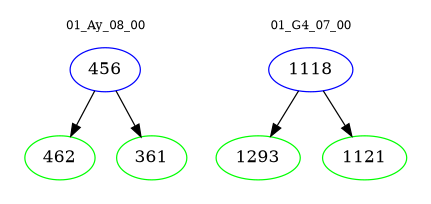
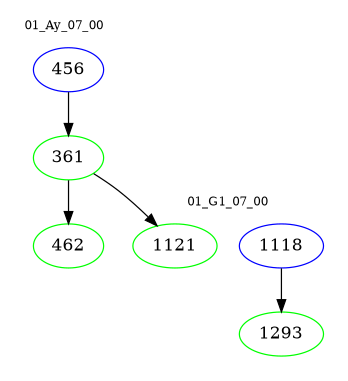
(106, 26) -> (64, 26)
(311, 26) -> (228, 203)
(86, 108) -> (69, 196)
(334, 108) -> (131, 201)
